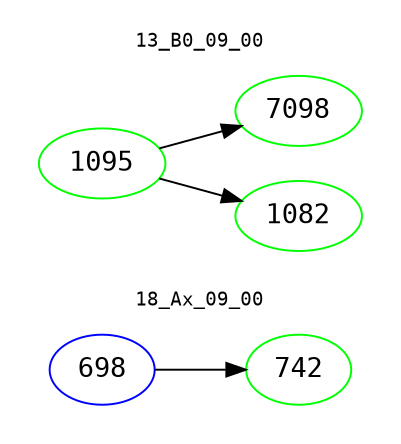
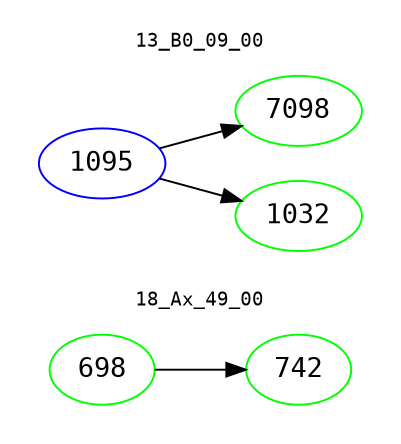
(102, 163) -> (102, 163)
(299, 216) -> (299, 216)
(200, 301) -> (200, 301)
(102, 370) -> (102, 370)
